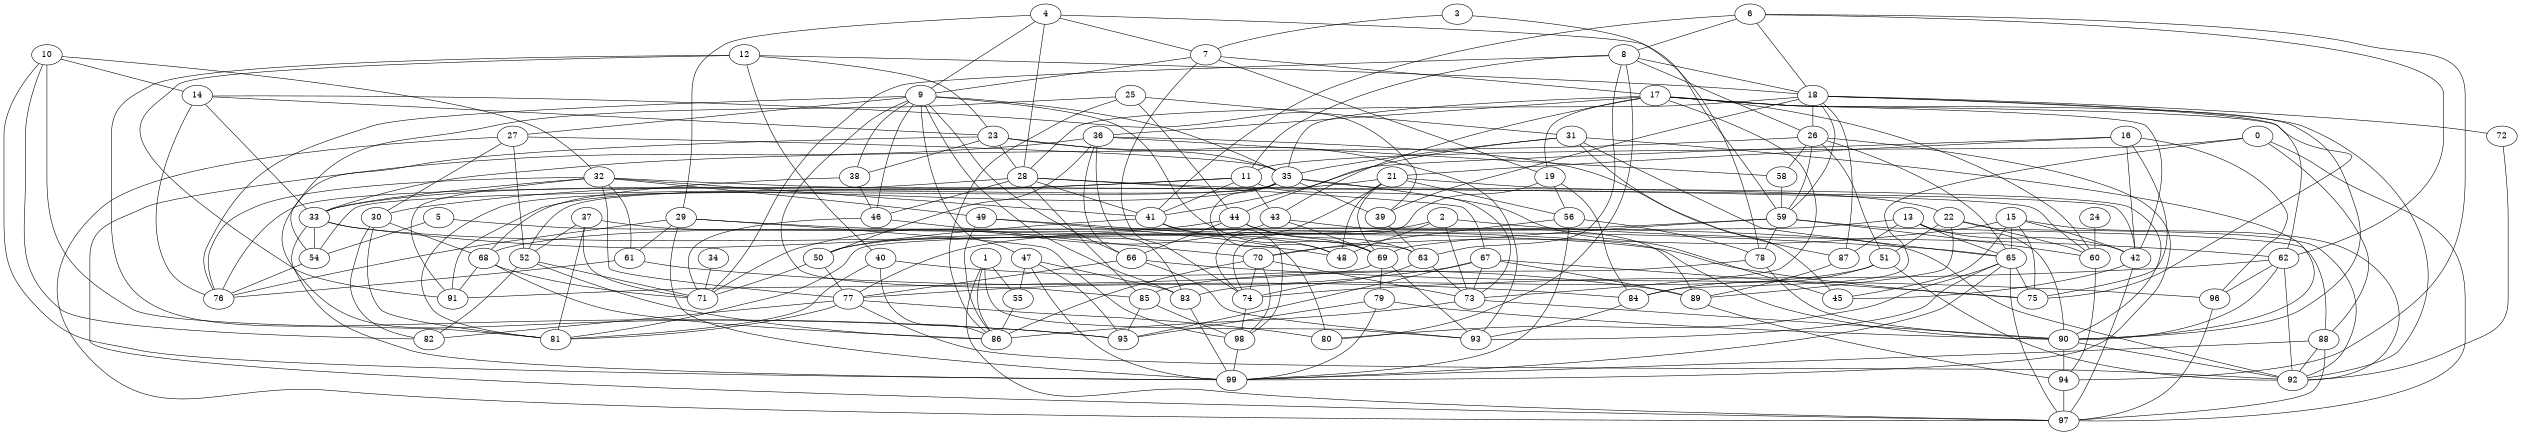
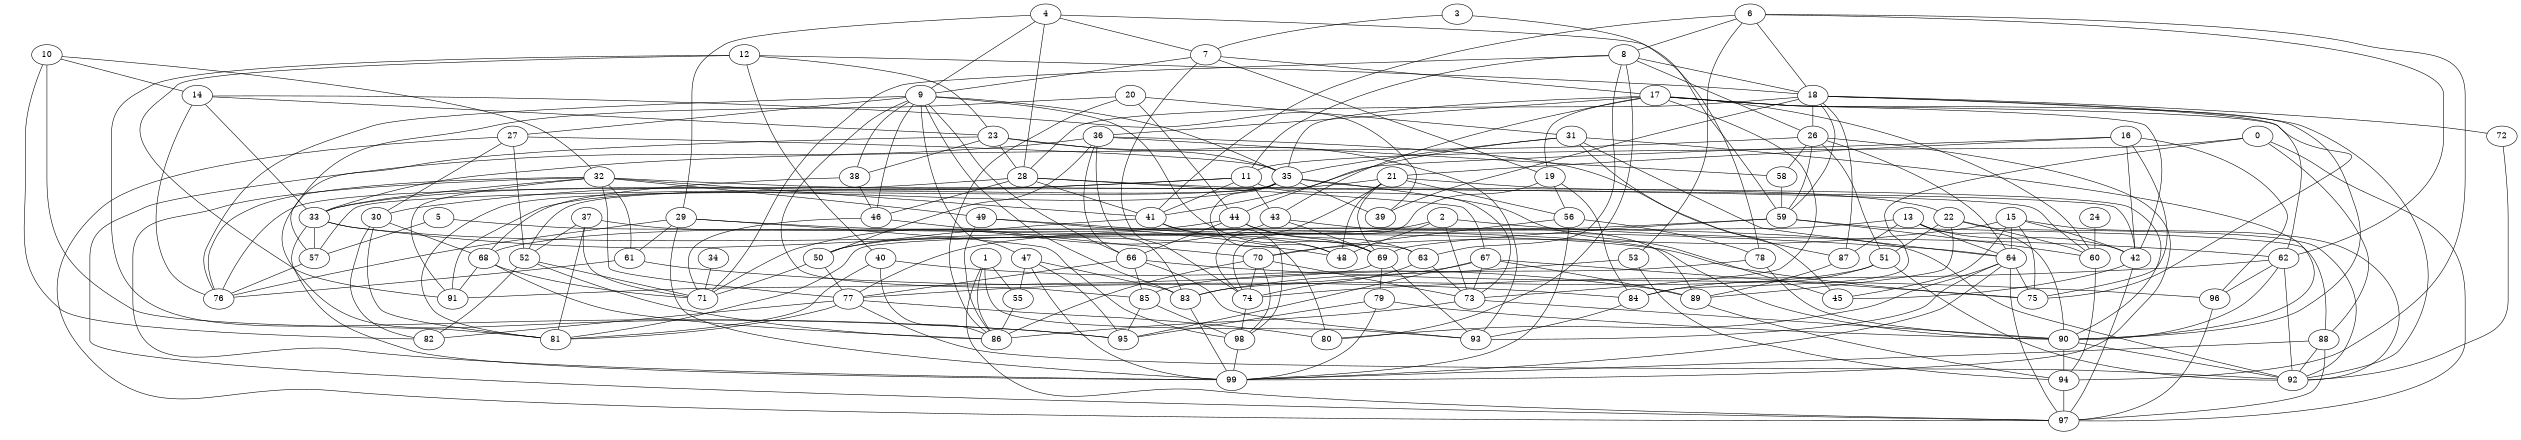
(1131, 96) -> (1131, 96)
(1402, 238) -> none
(1771, 238) -> none
(1090, 247) -> (1138, 279)
(314, 258) -> (314, 258)
none -> (1634, 258)
(2011, 258) -> (2011, 258)
(489, 369) -> (398, 354)
